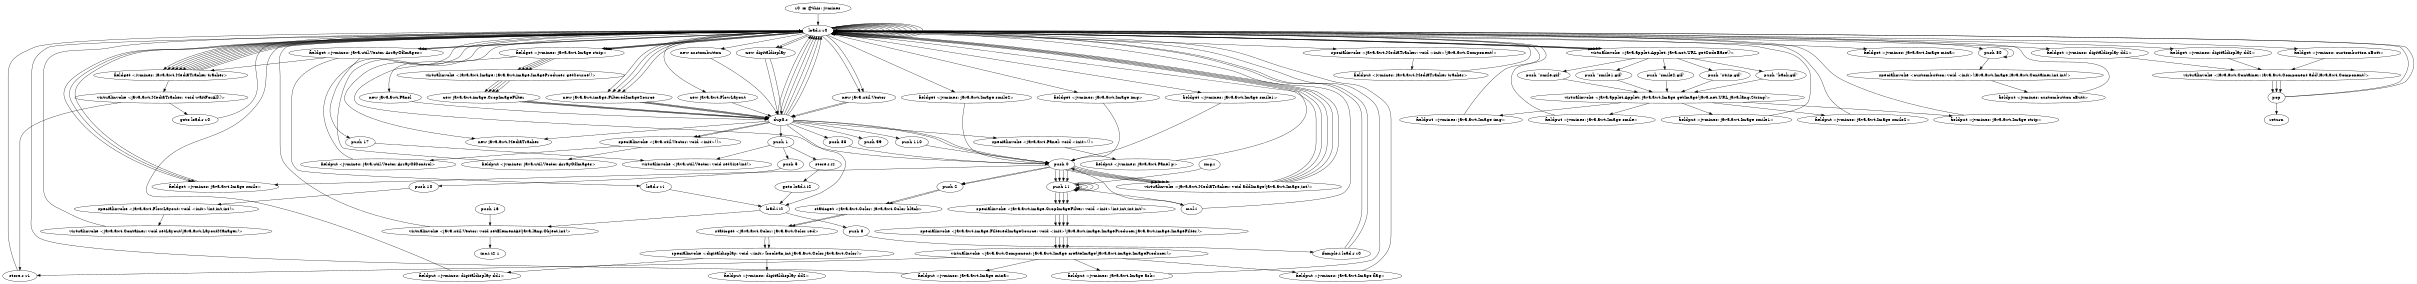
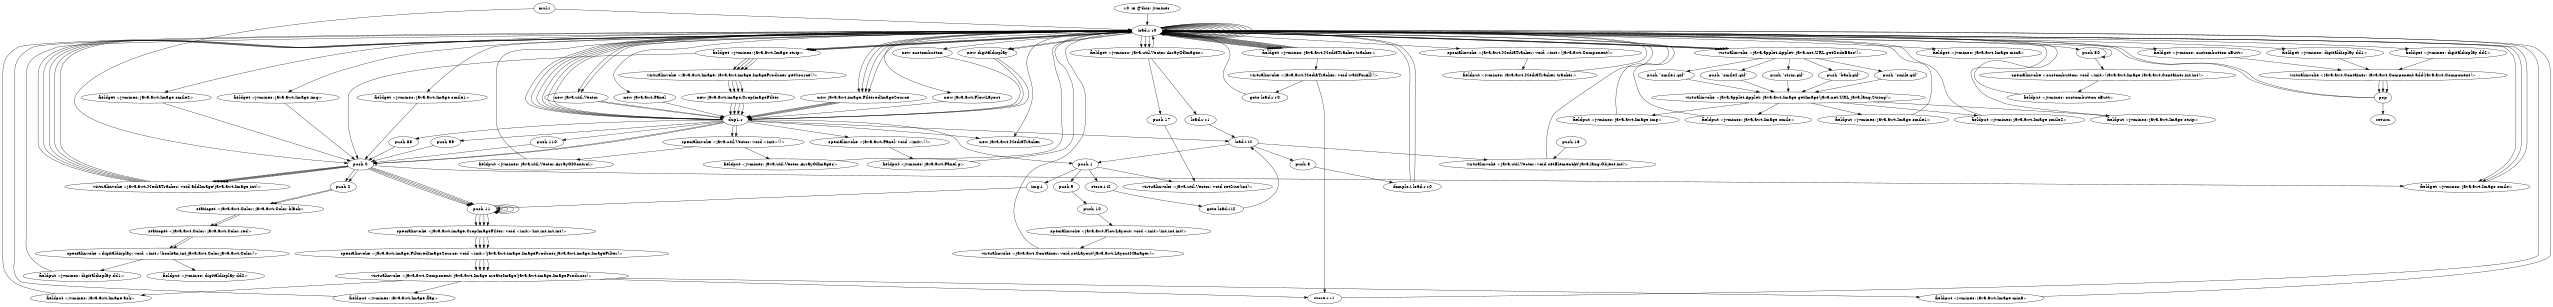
(270, 64) -> (1153, 43)
(781, 120) -> (736, 120)
none -> (404, 153)
none -> (1165, 153)
none -> (1062, 175)
(1128, 196) -> none
(490, 254) -> none
